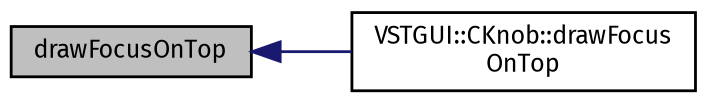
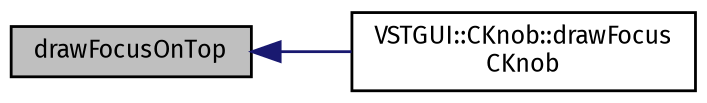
(524, 52) -> (524, 52)
